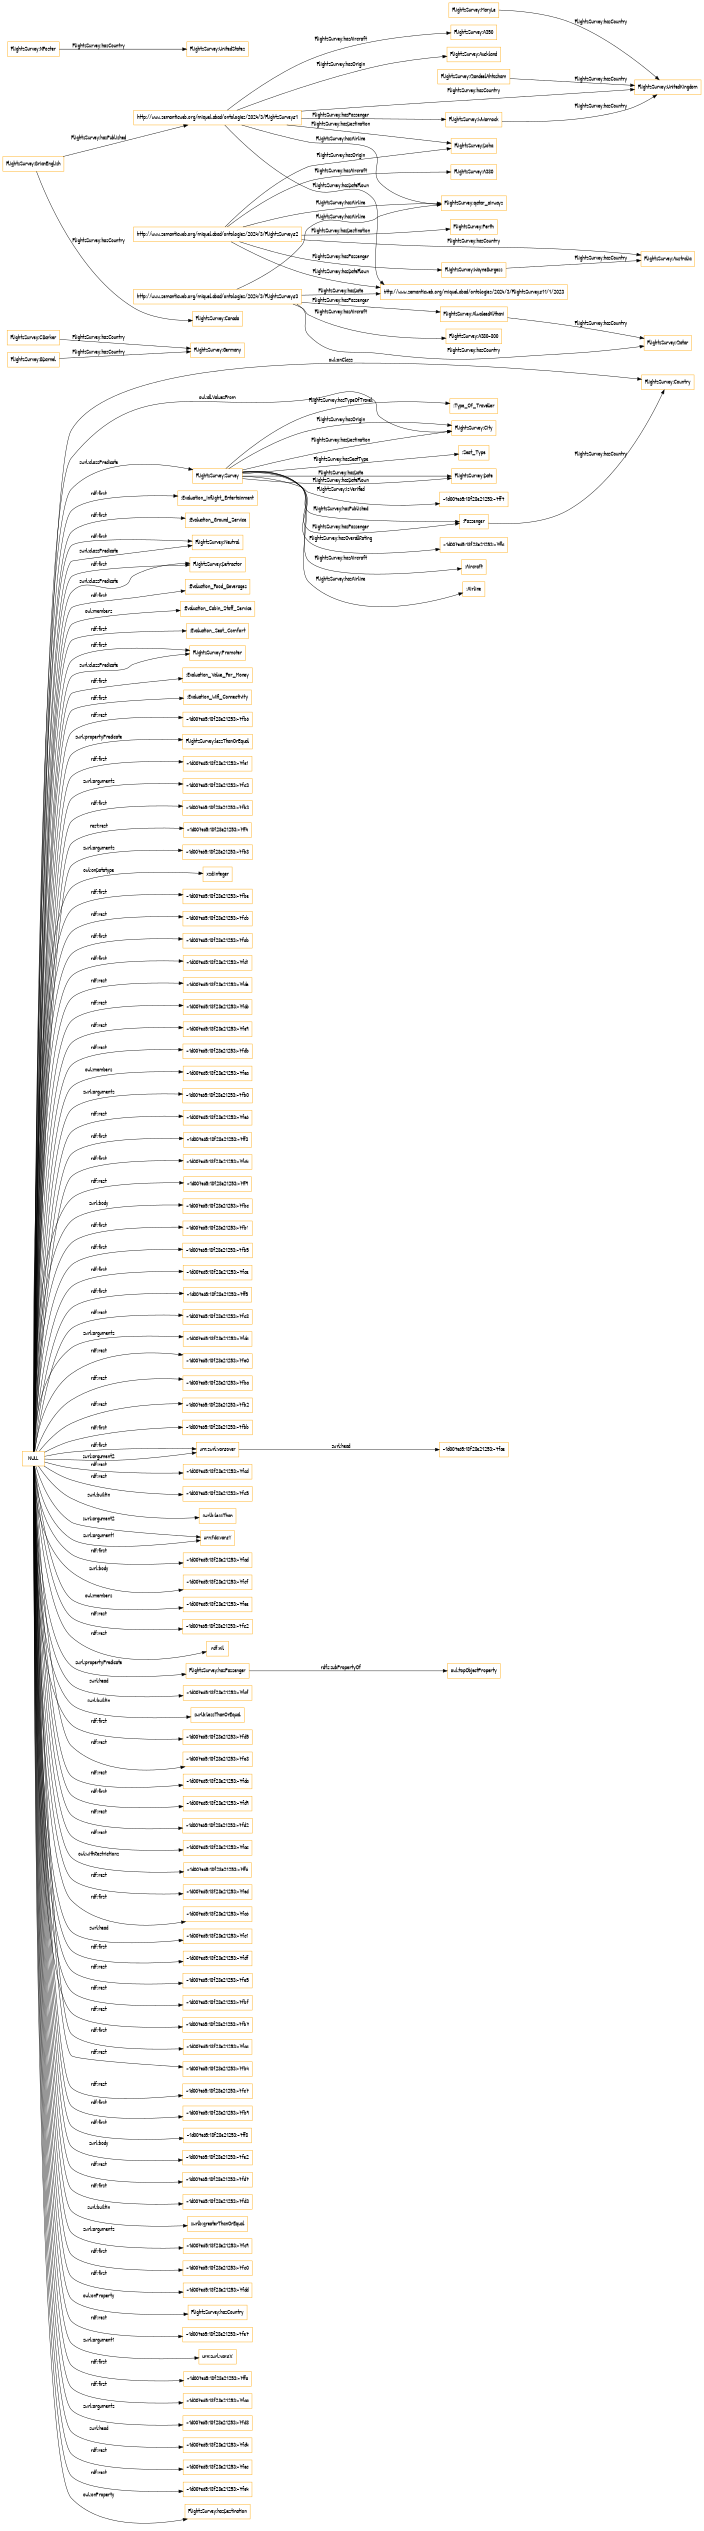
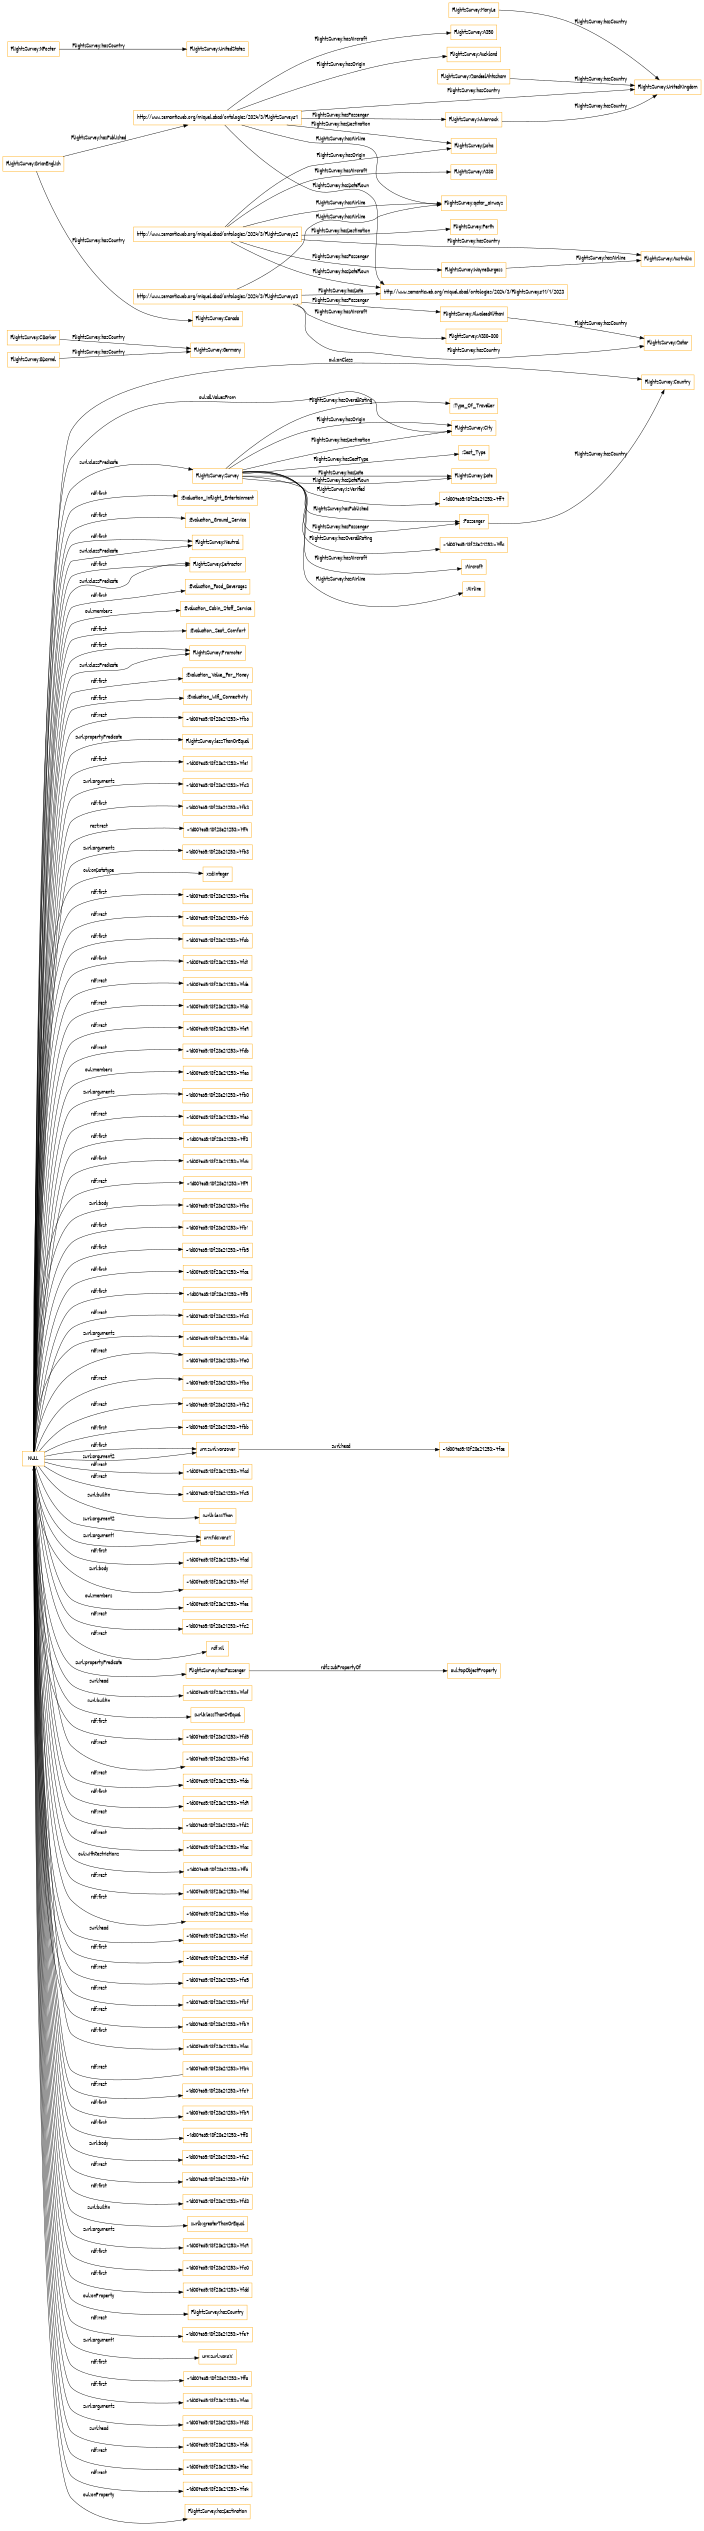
(601, 258) -> (601, 258)
(341, 401) -> (341, 401)
(47, 1816) -> (47, 1828)
